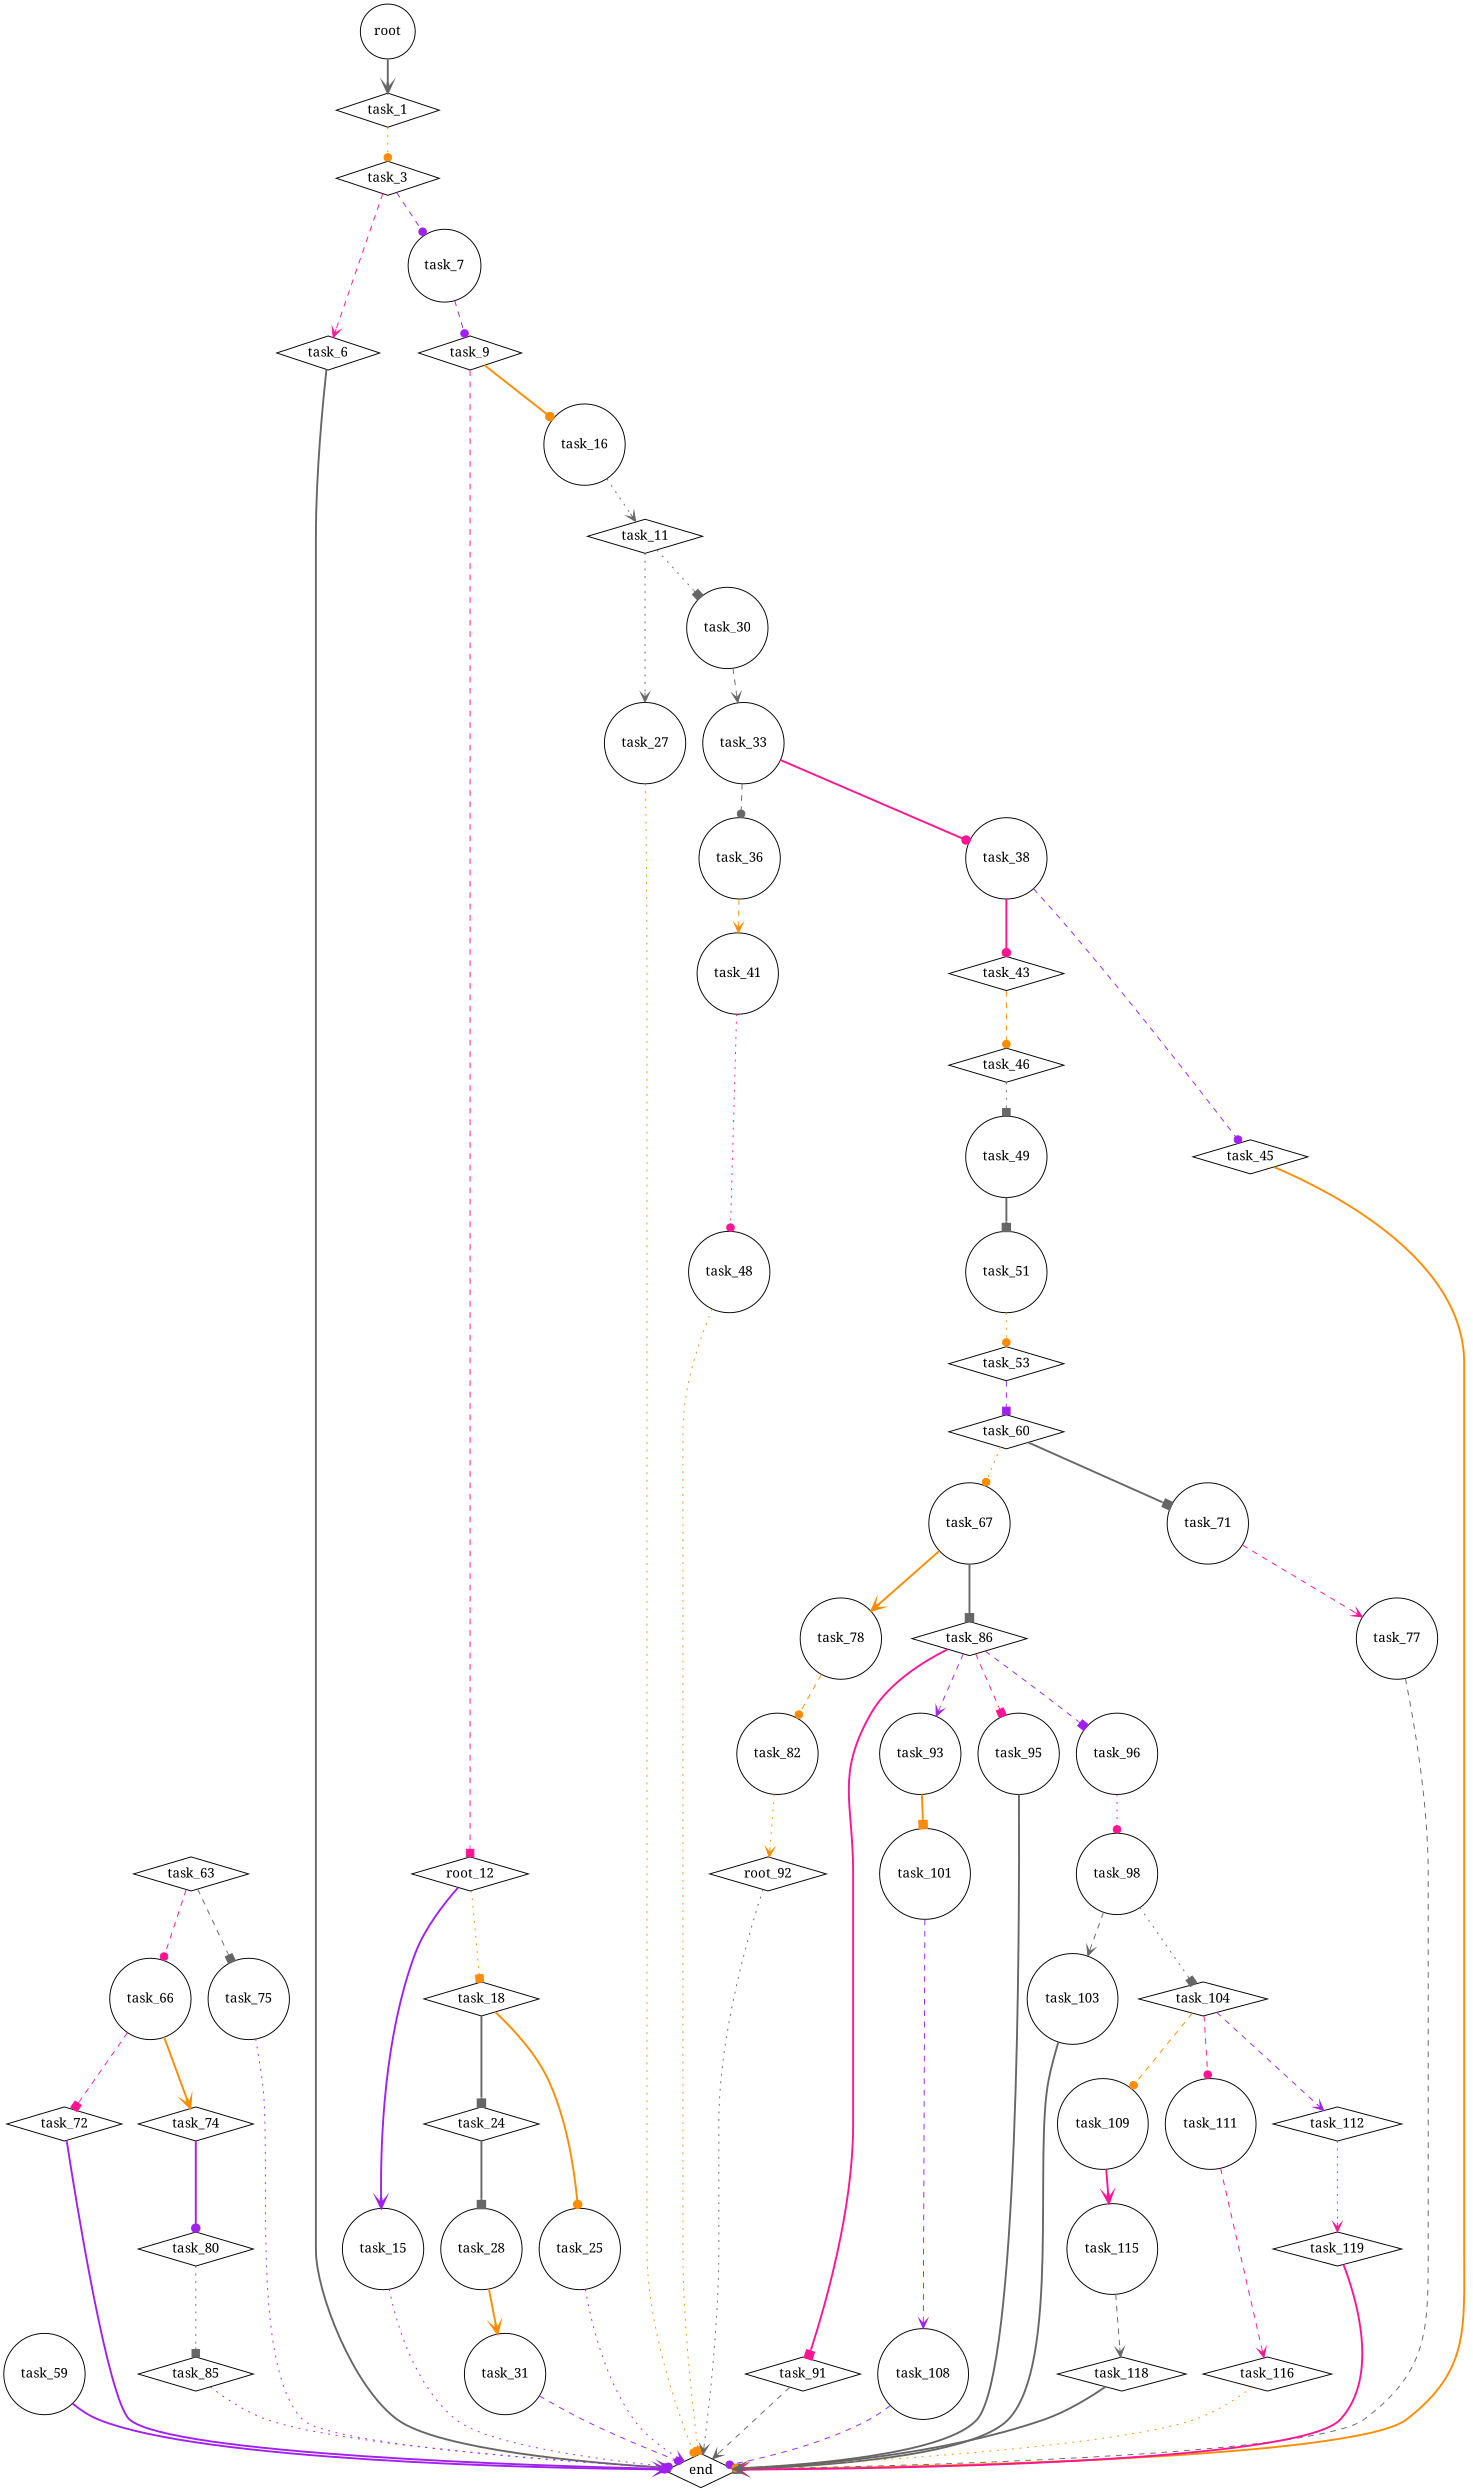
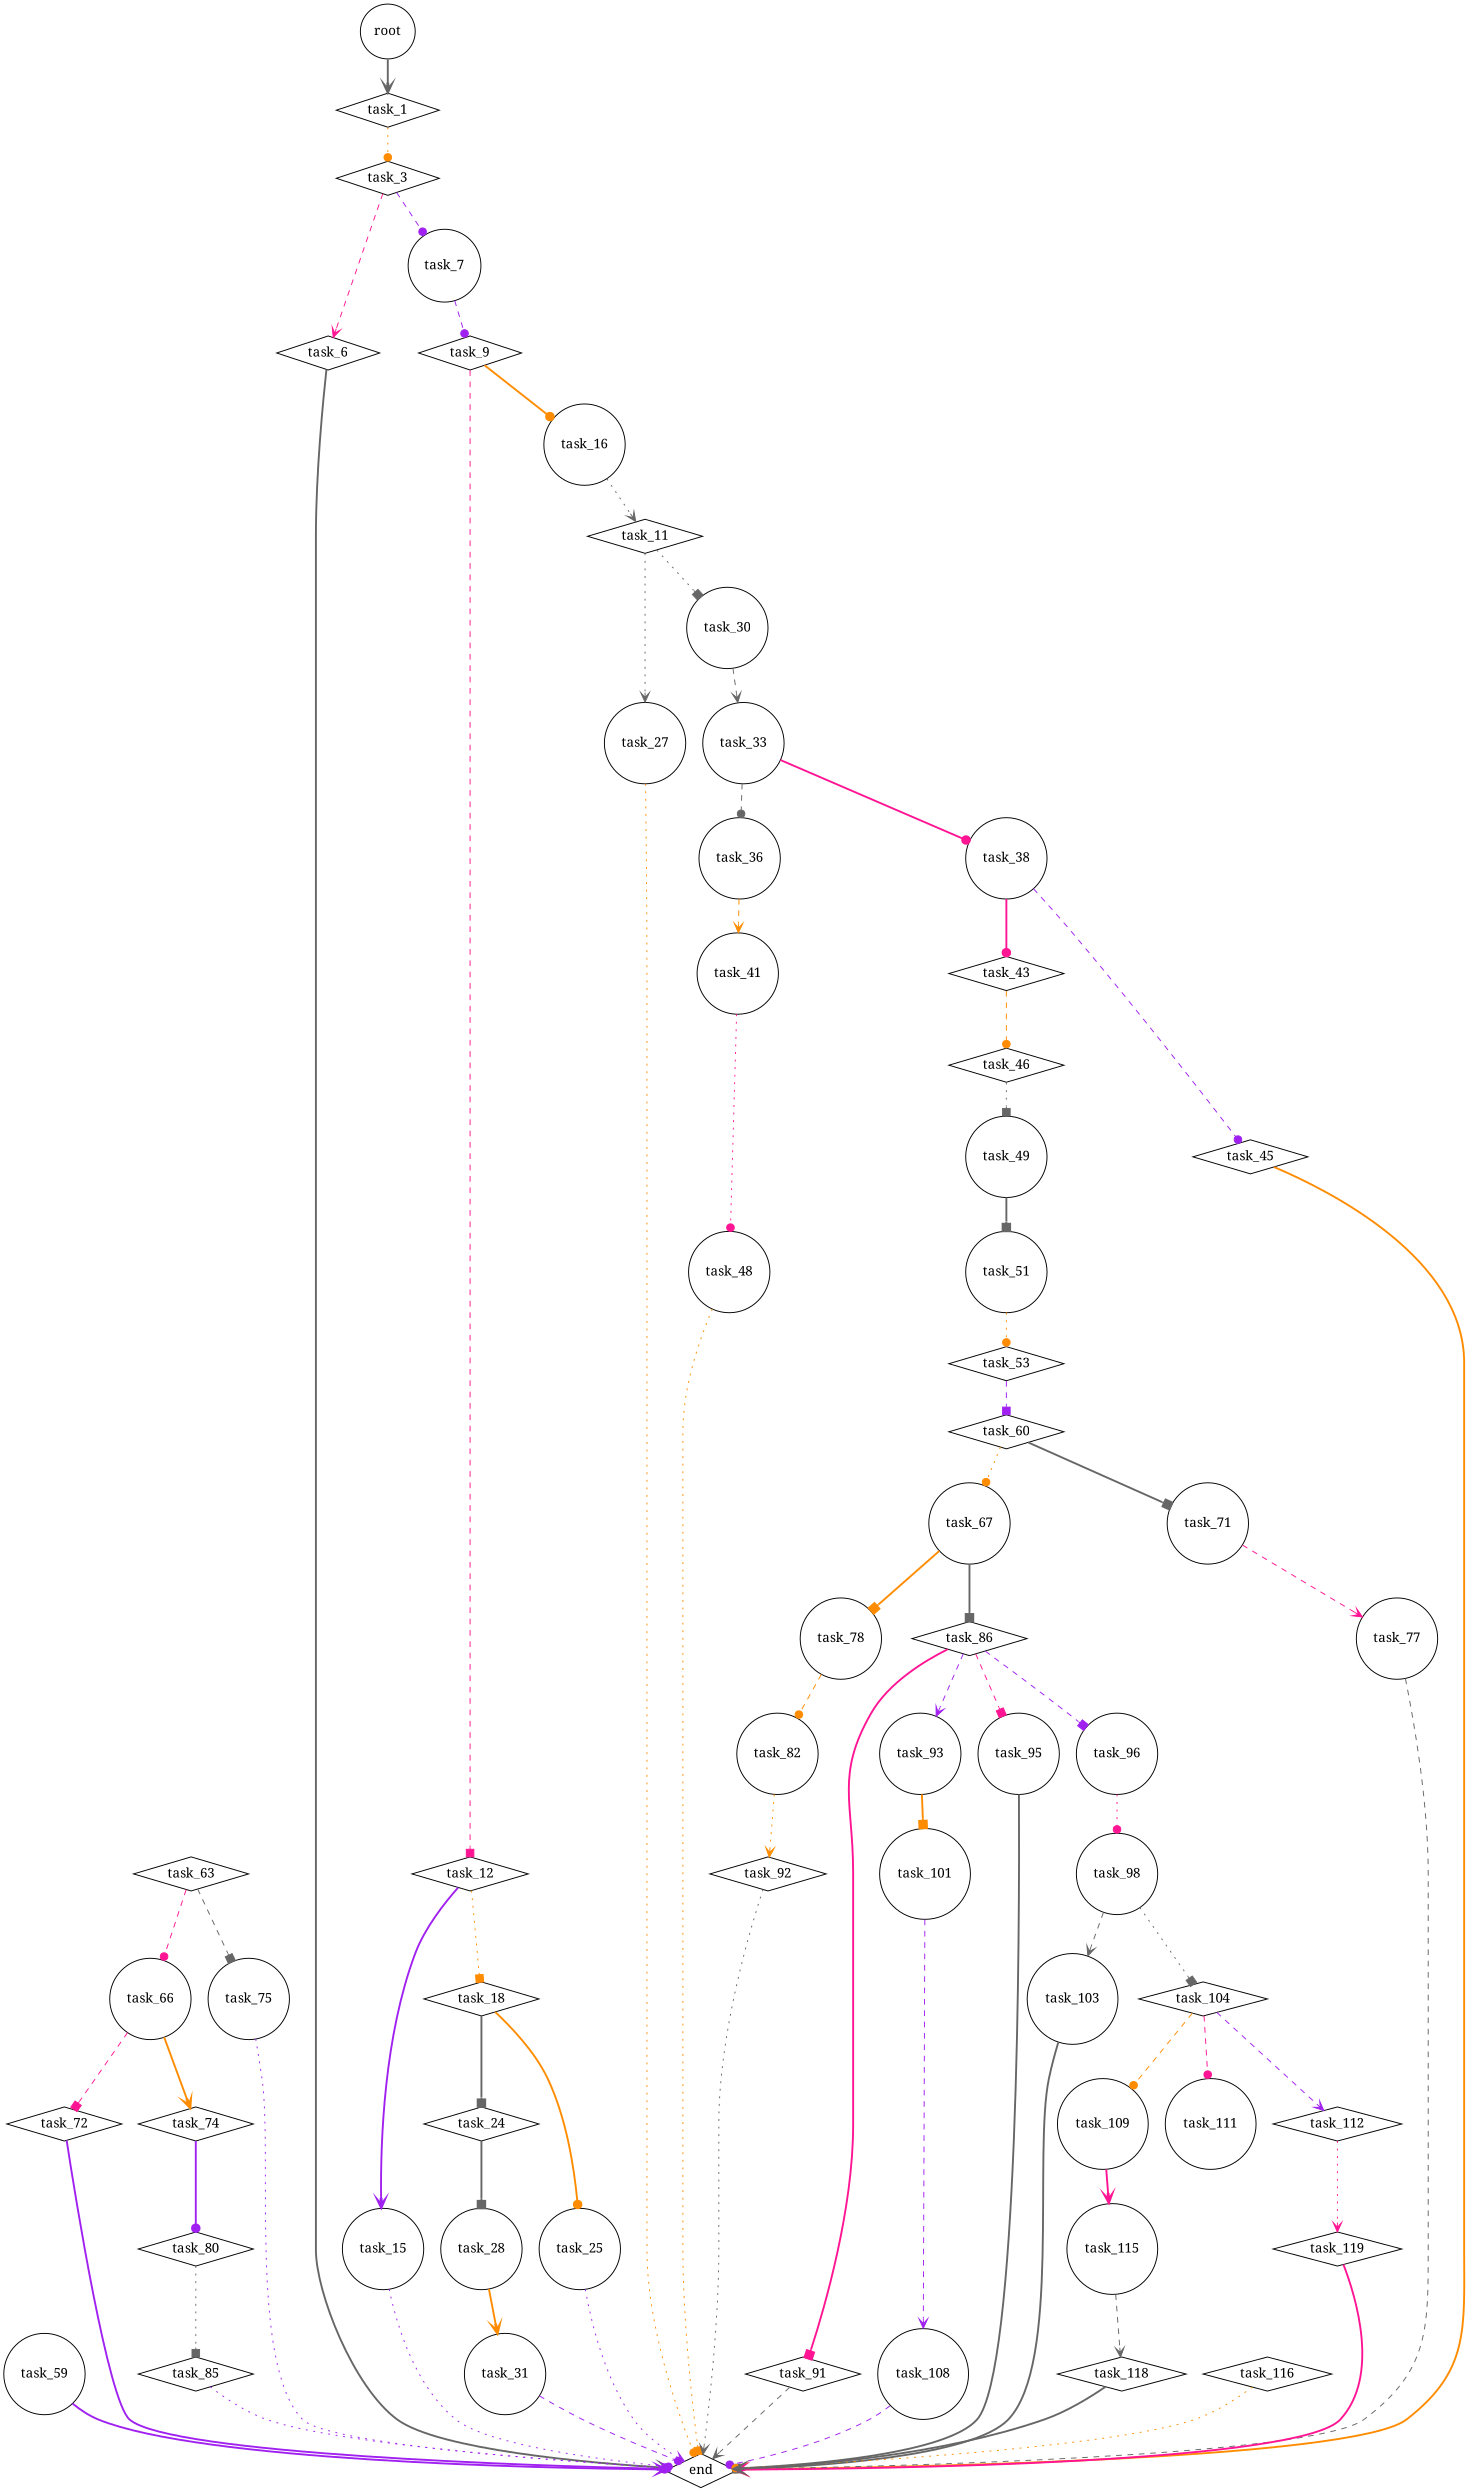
(909, 1578) -> (909, 1578)
(470, 1874) -> (470, 1874)
(768, 1874) -> (768, 1874)
(1241, 2258) -> none
(1031, 2369) -> (1031, 2369)
